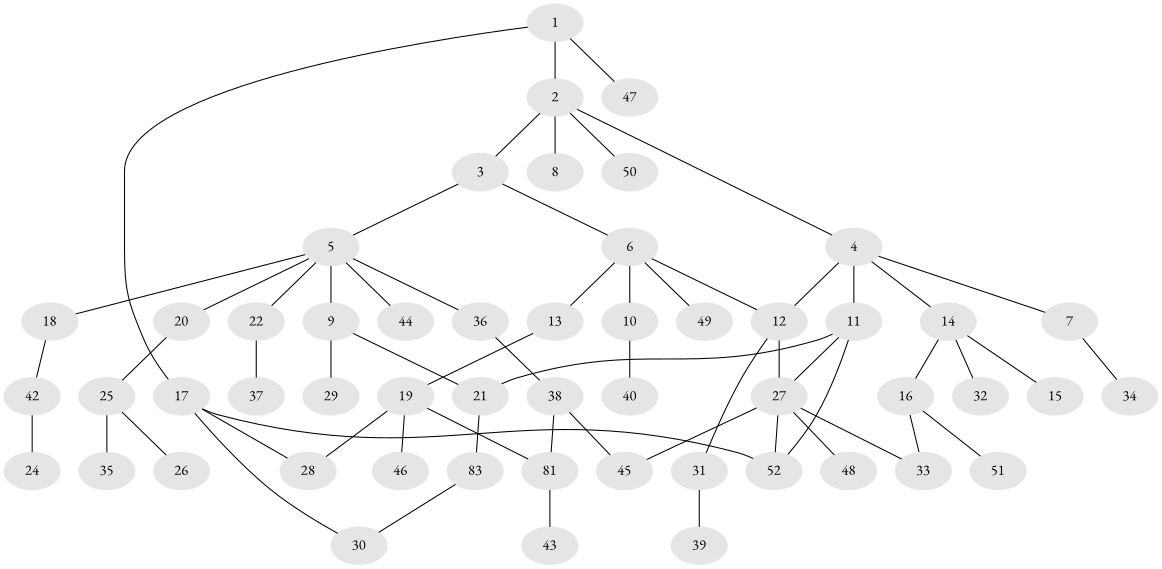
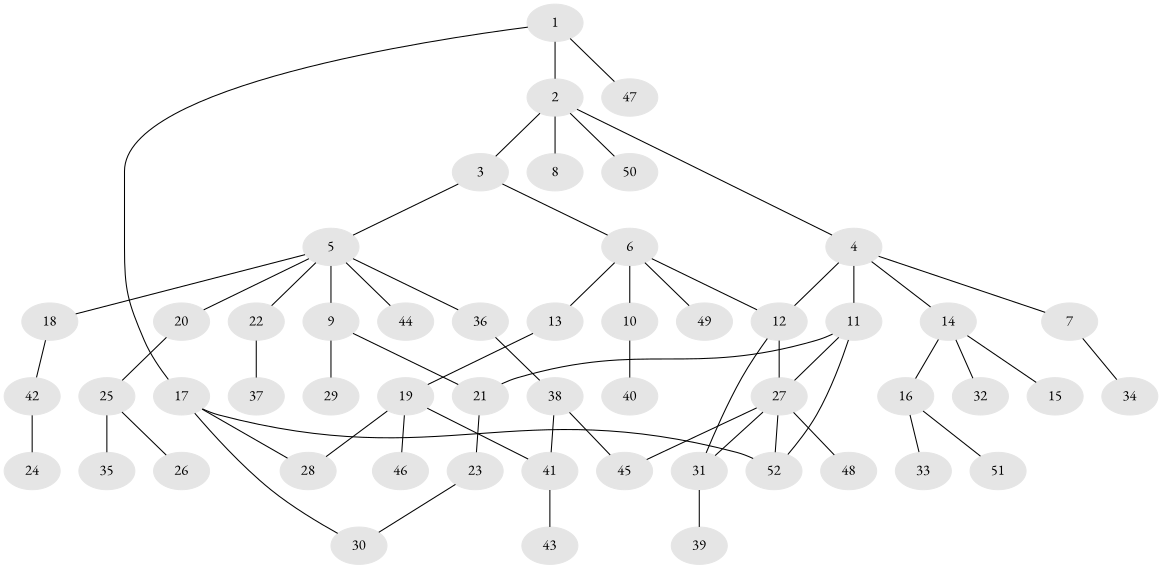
(851, 434) -> (739, 434)
(475, 471) -> (475, 471)
(550, 471) -> (550, 471)
